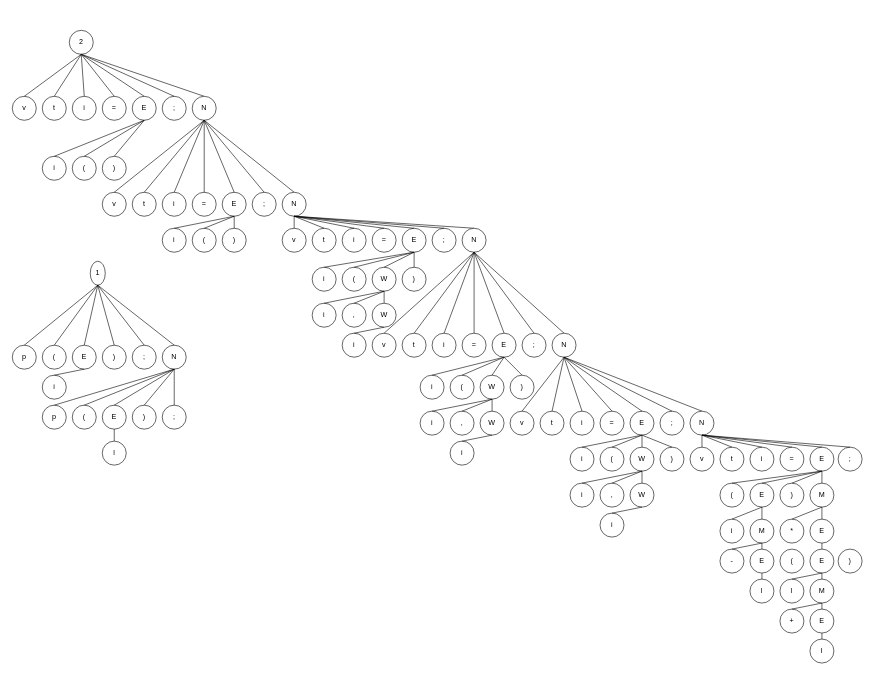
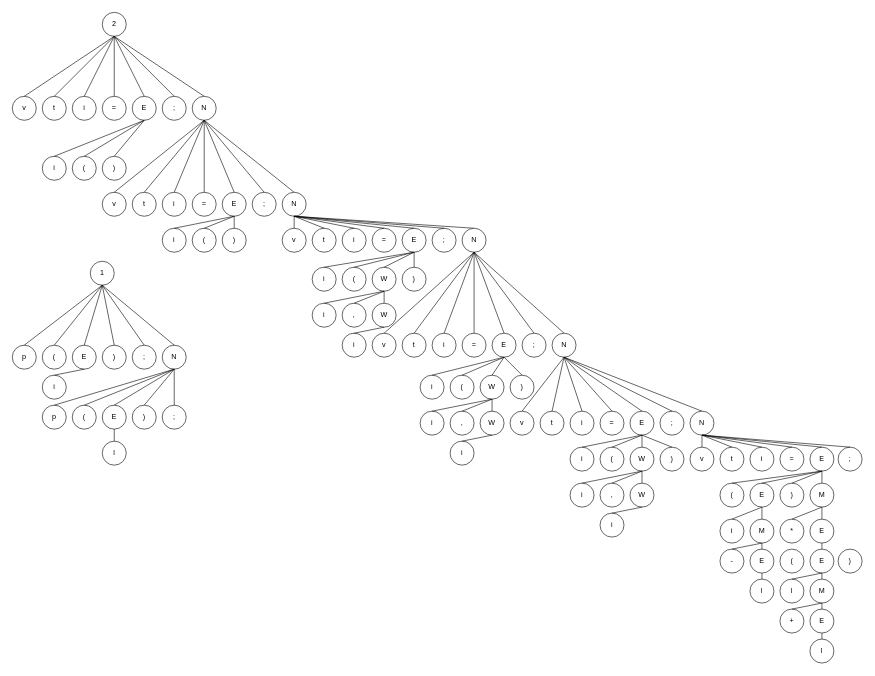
(81, 42) -> (114, 24)
(98, 273) -> (102, 273)
